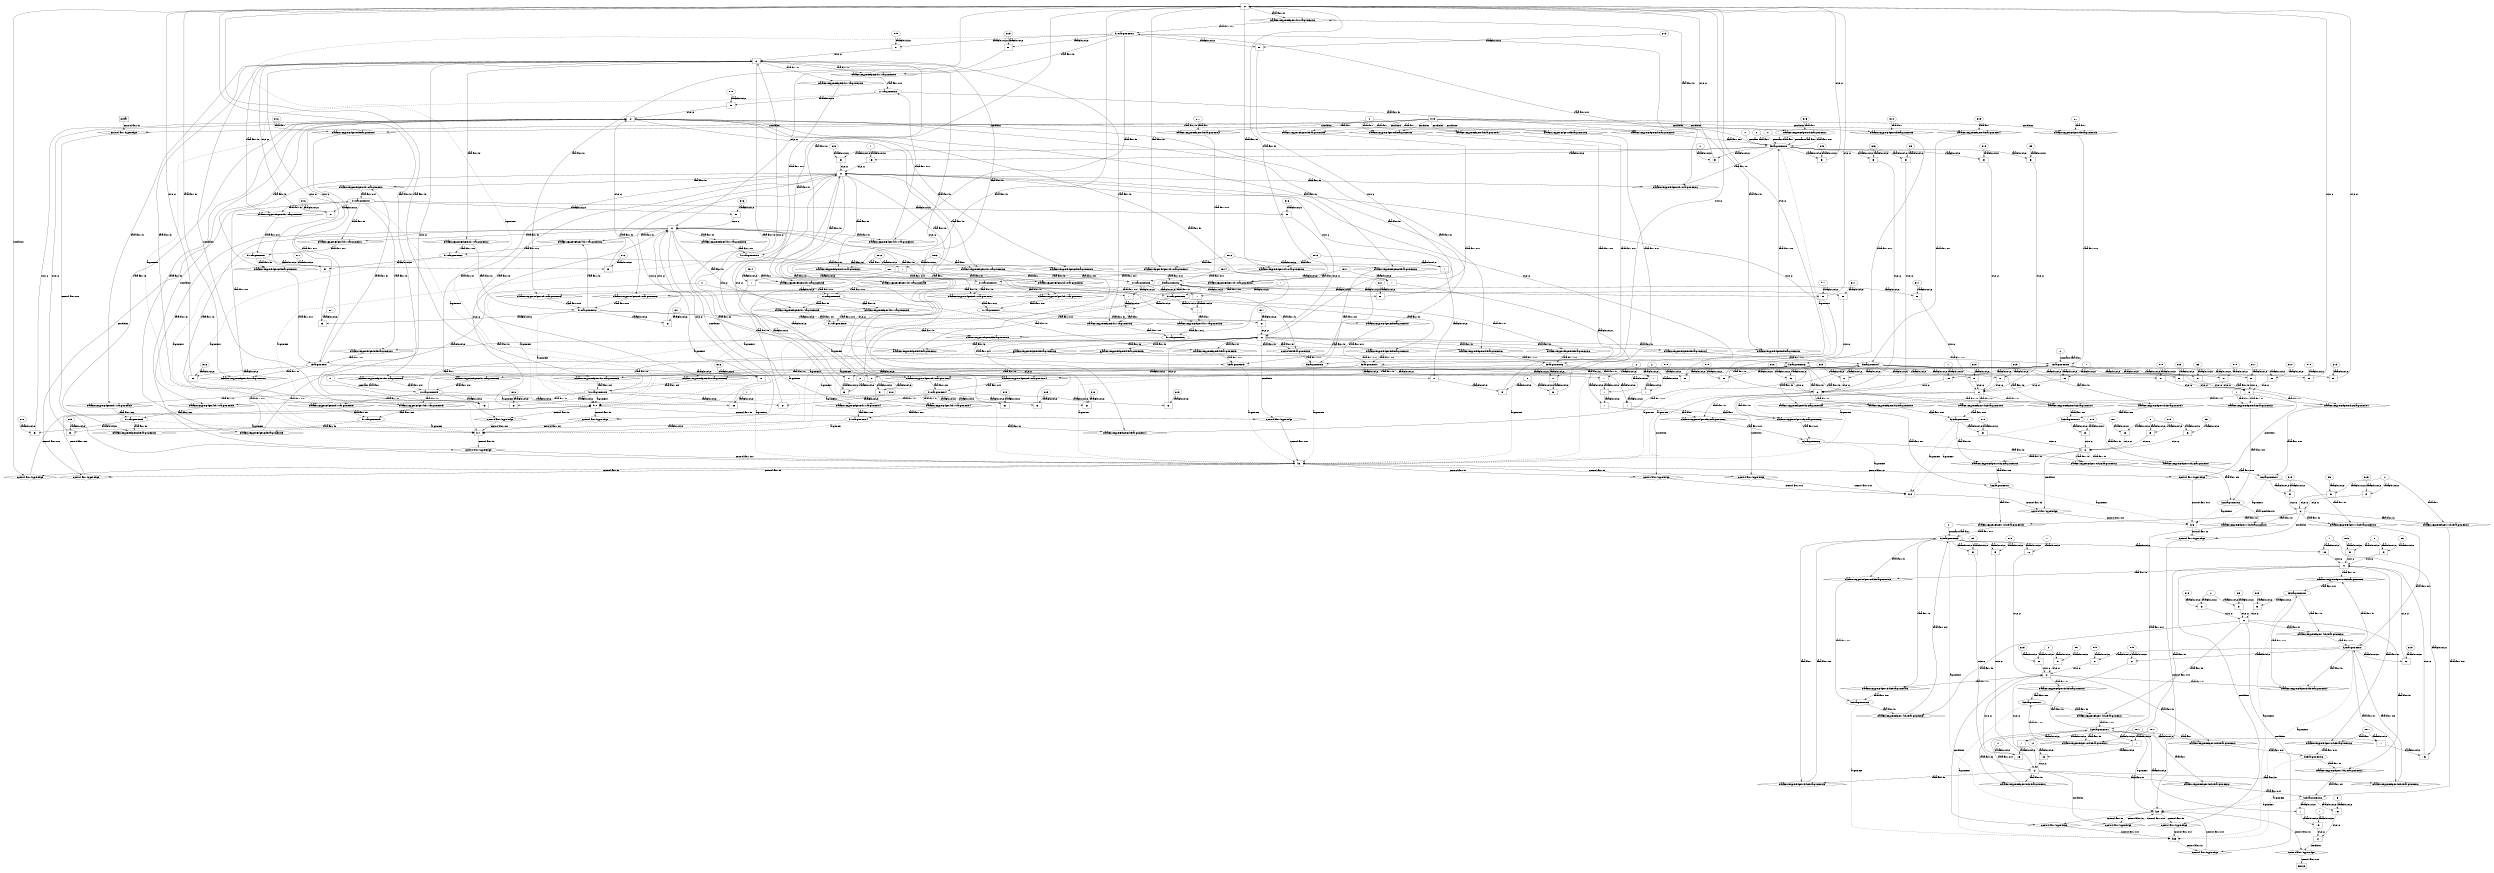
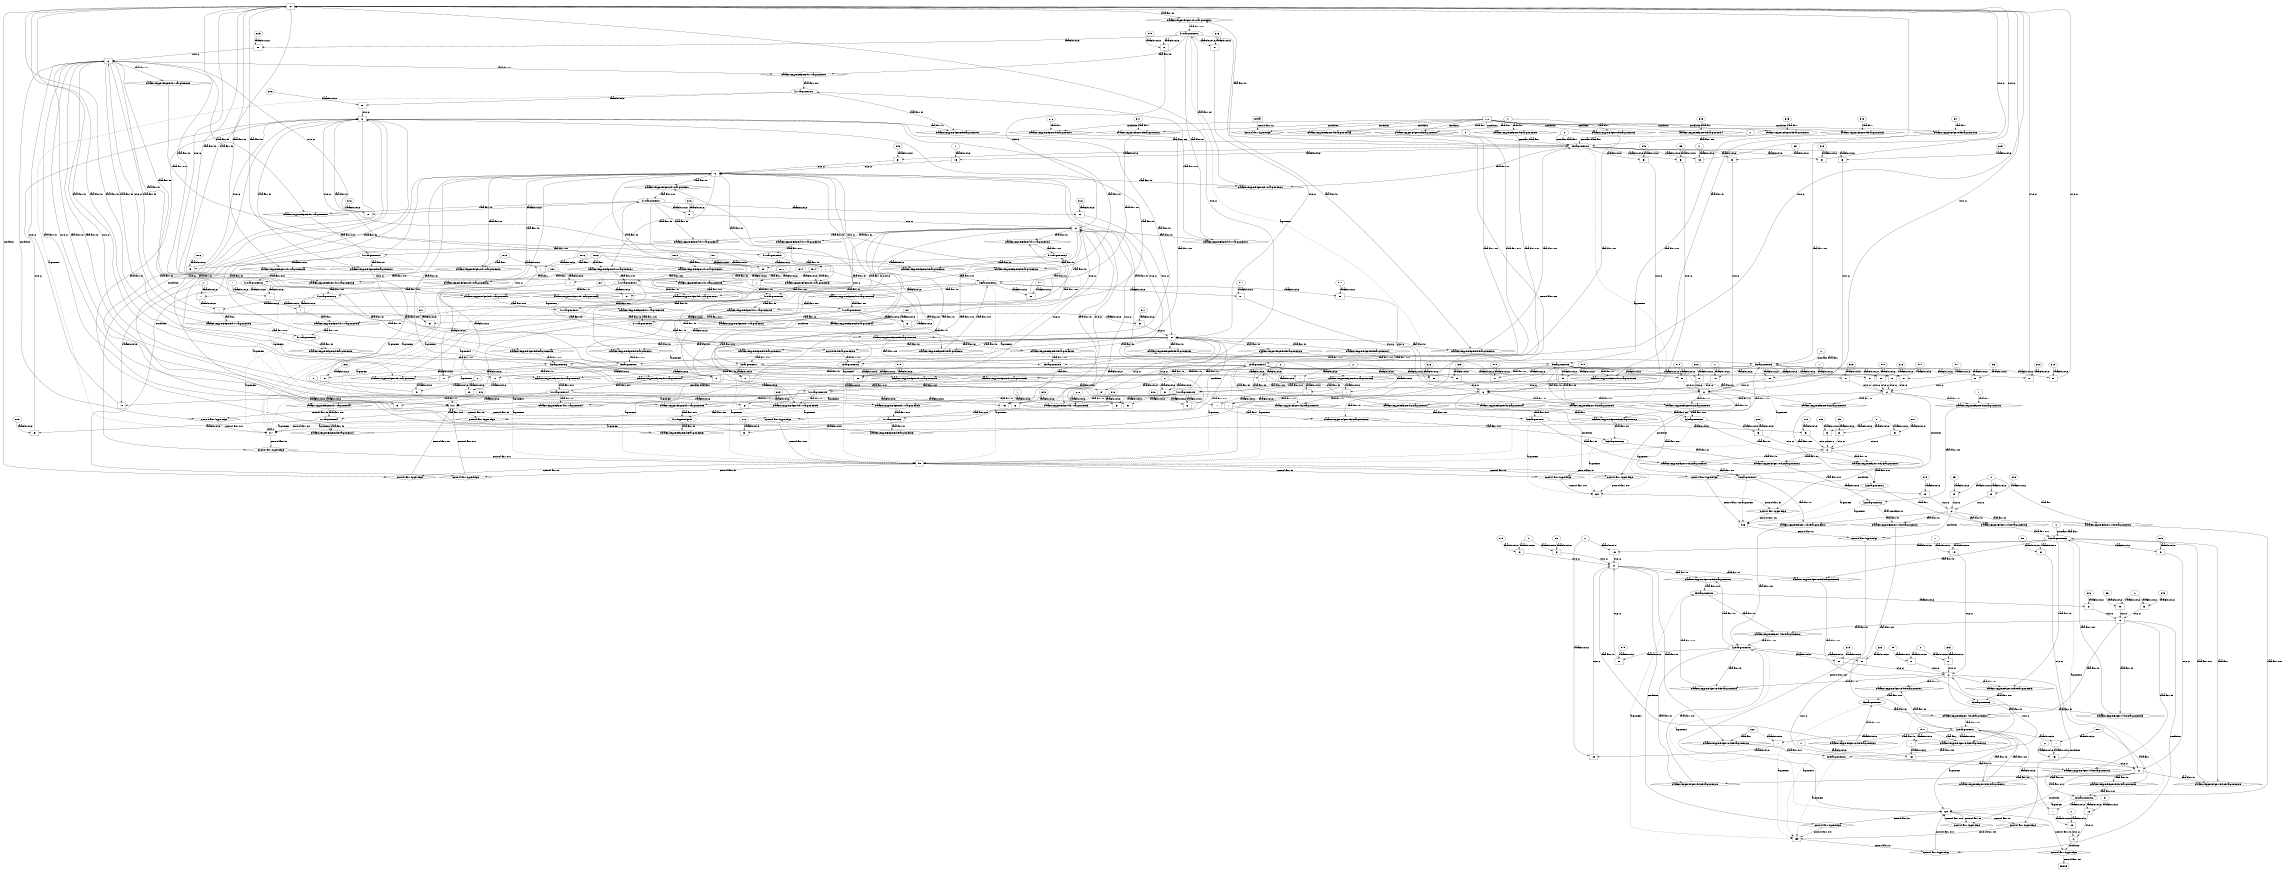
(1936, 252) -> none
(502, 302) -> (799, 317)
(371, 419) -> (682, 419)
